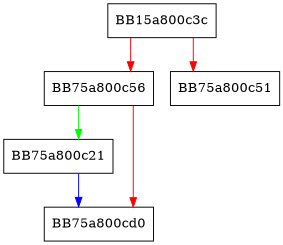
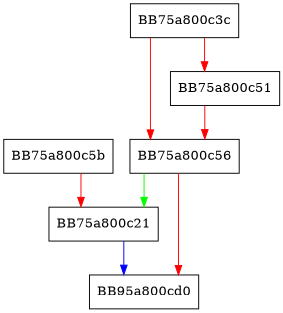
(162, 21) -> (185, 21)
none -> (205, 118)
none -> (58, 156)
(99, 224) -> (144, 292)
